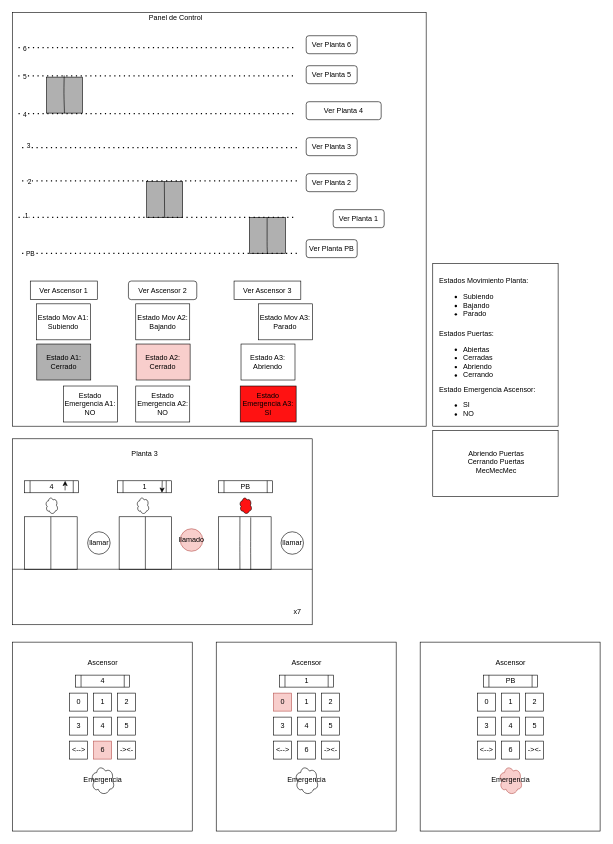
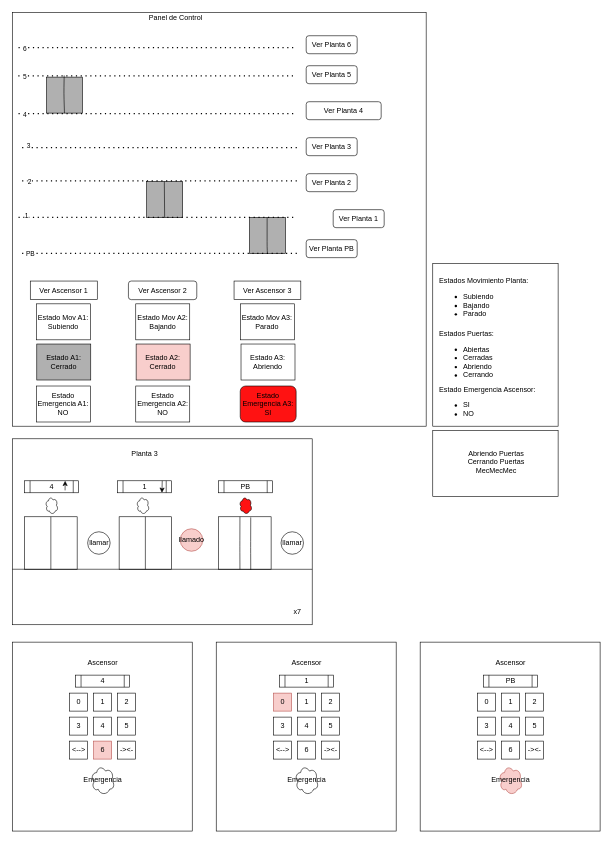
(286, 322) -> (268, 322)
(90, 404) -> (63, 404)
(268, 404) -> (268, 404)
